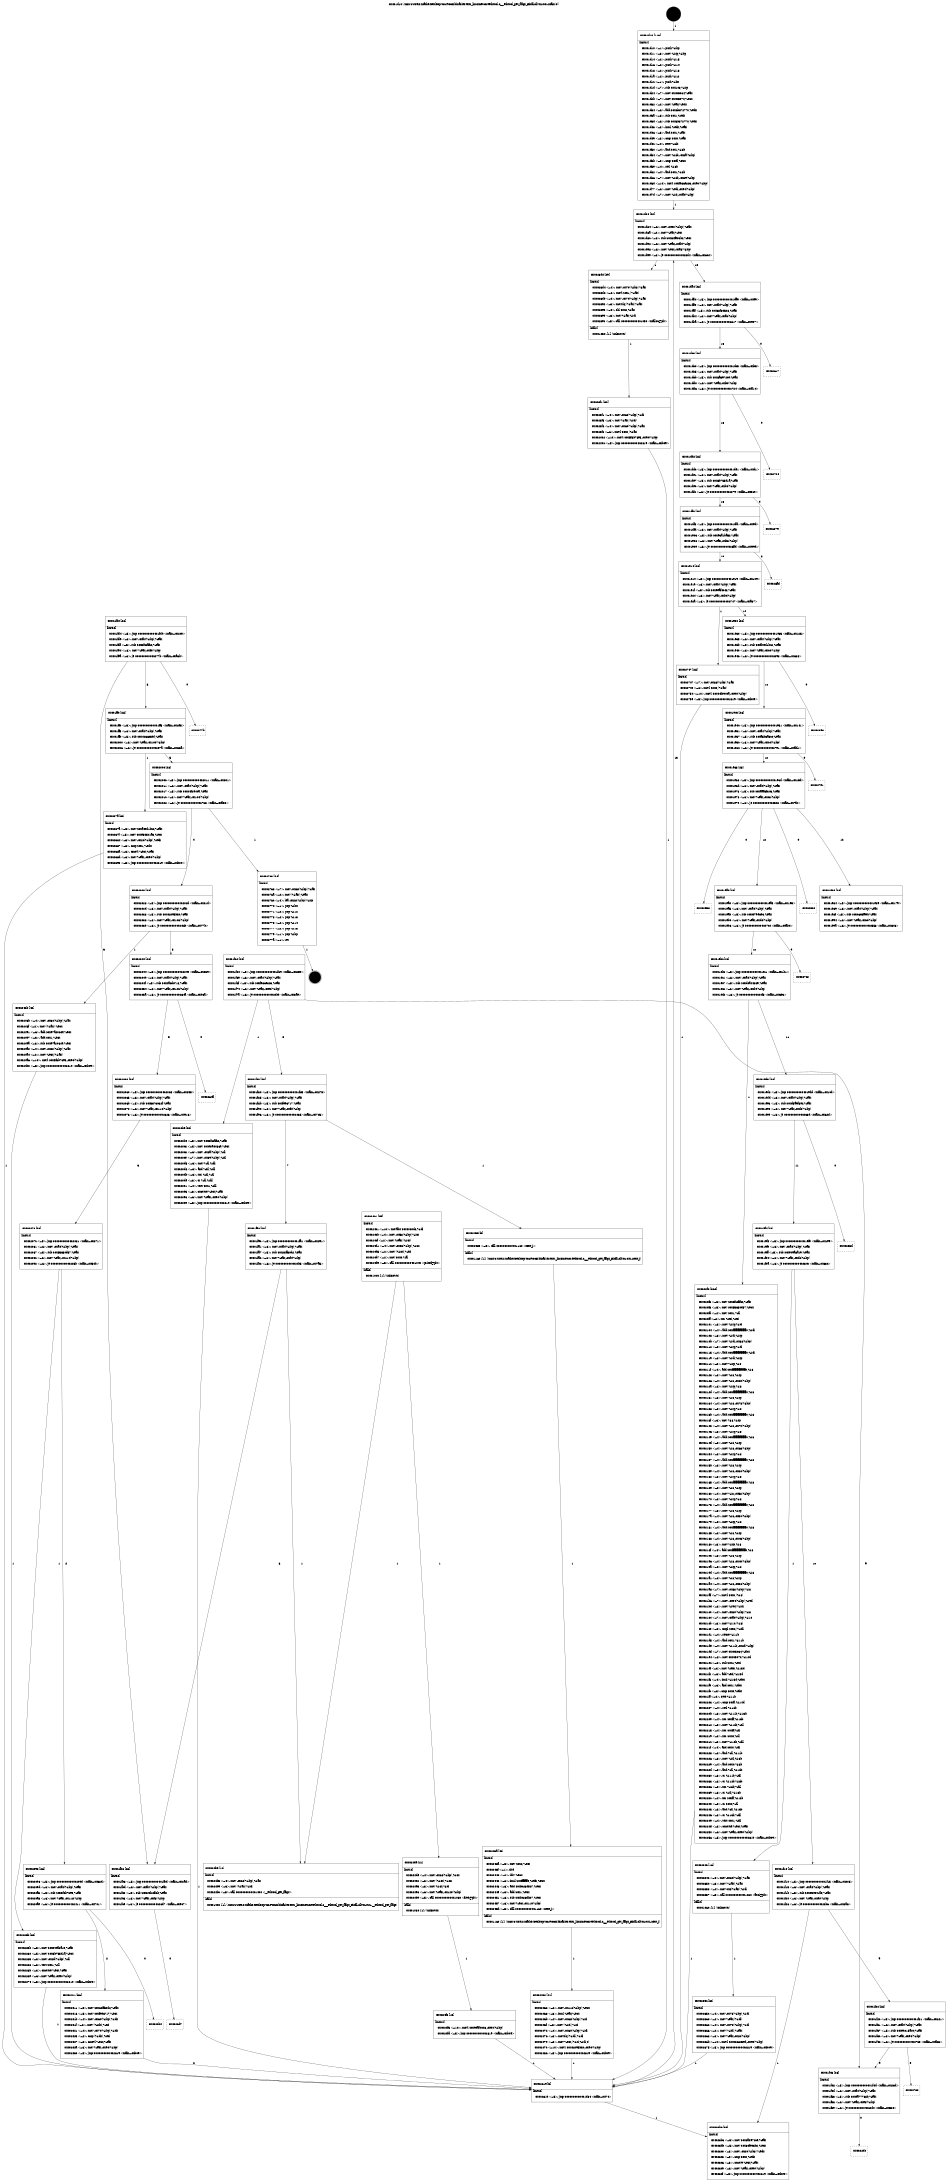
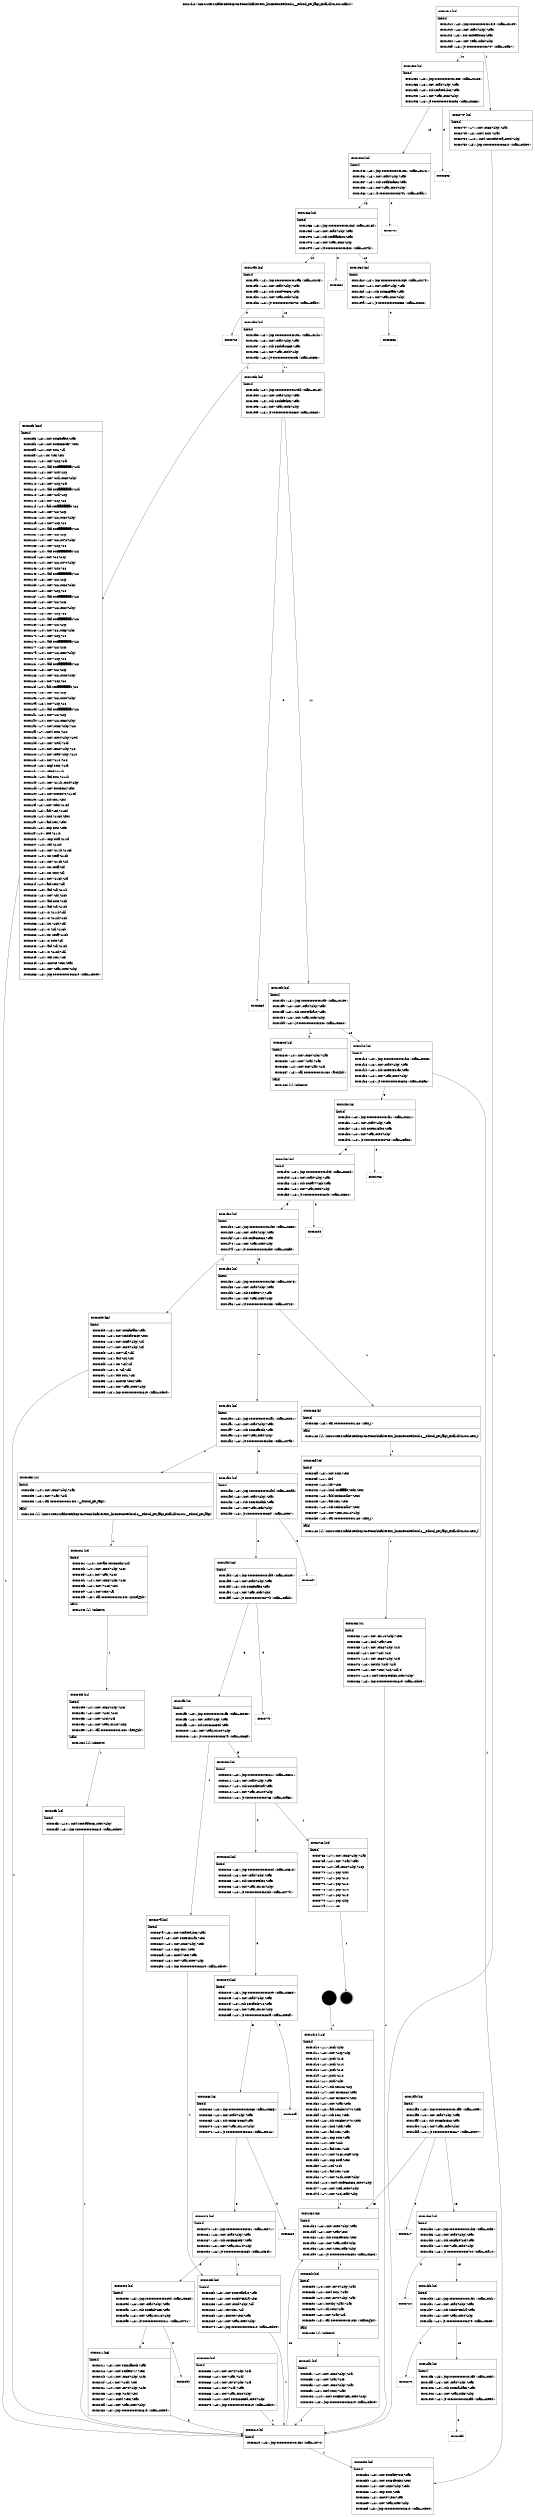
(697, 271) -> (398, 2173)
(720, 556) -> none
(722, 853) -> (389, 321)
(54, 1037) -> none
(108, 1260) -> (256, 1538)
(864, 1287) -> (286, 1204)
(351, 1571) -> (112, 1532)
(4, 1694) -> (188, 2125)
(732, 1954) -> none
none -> (287, 2234)
